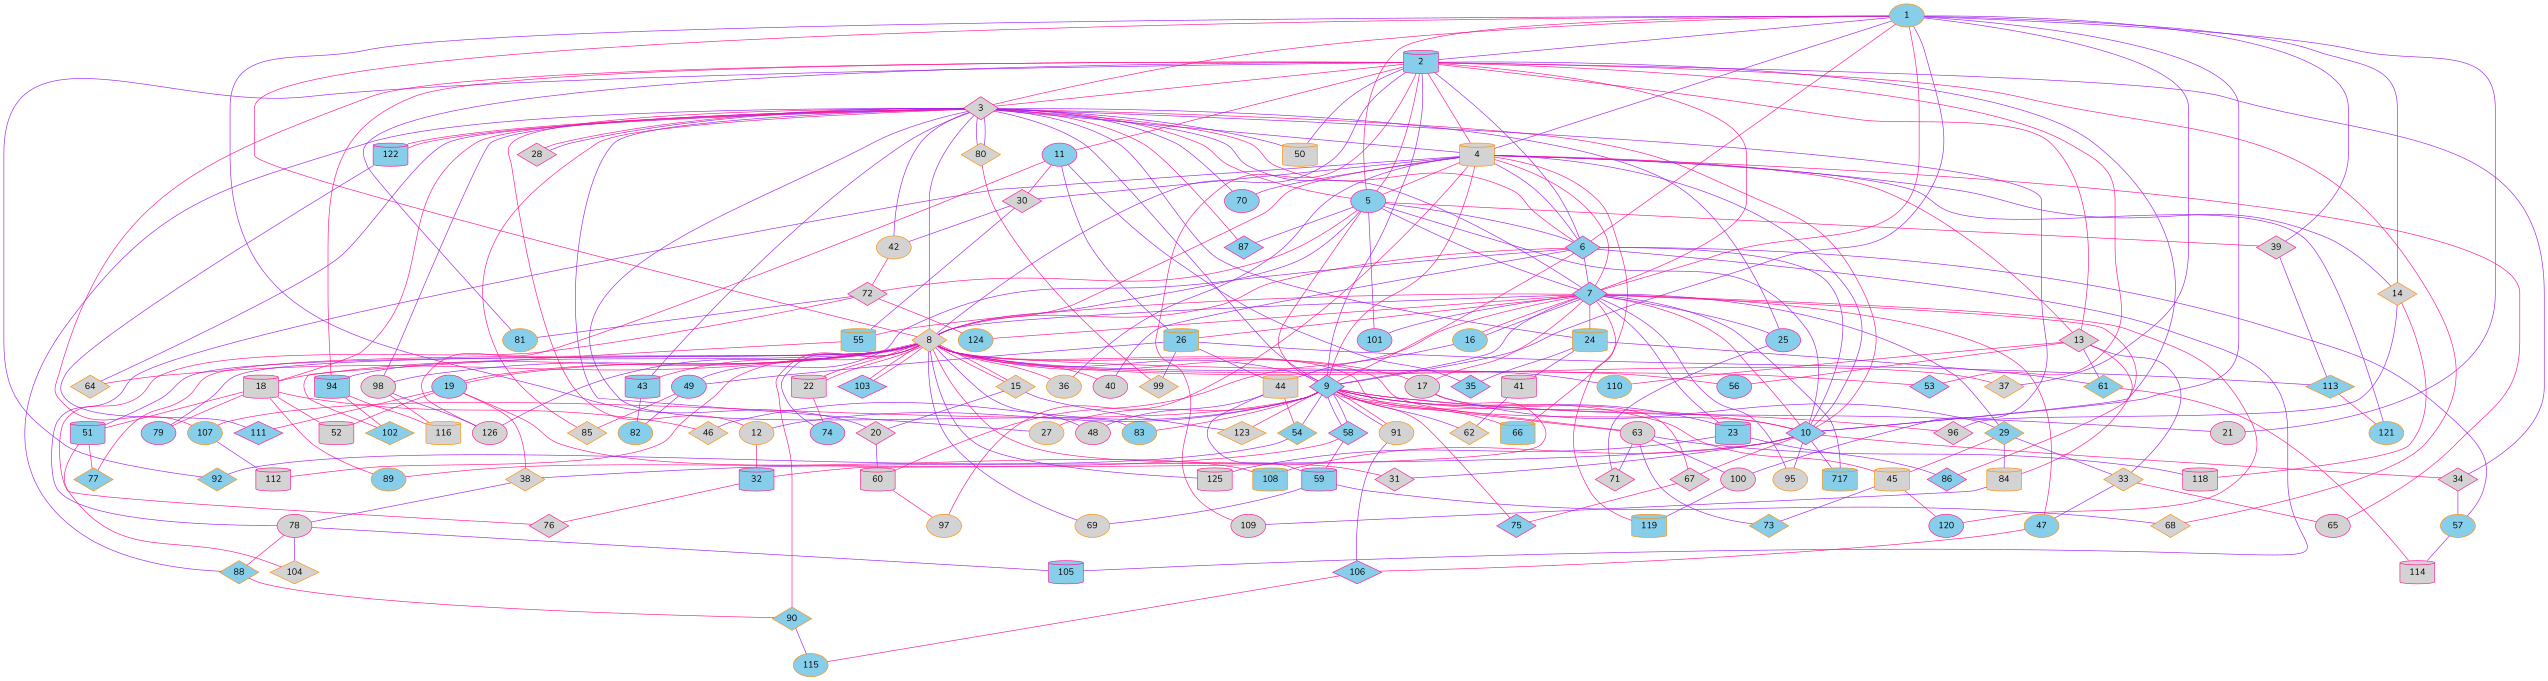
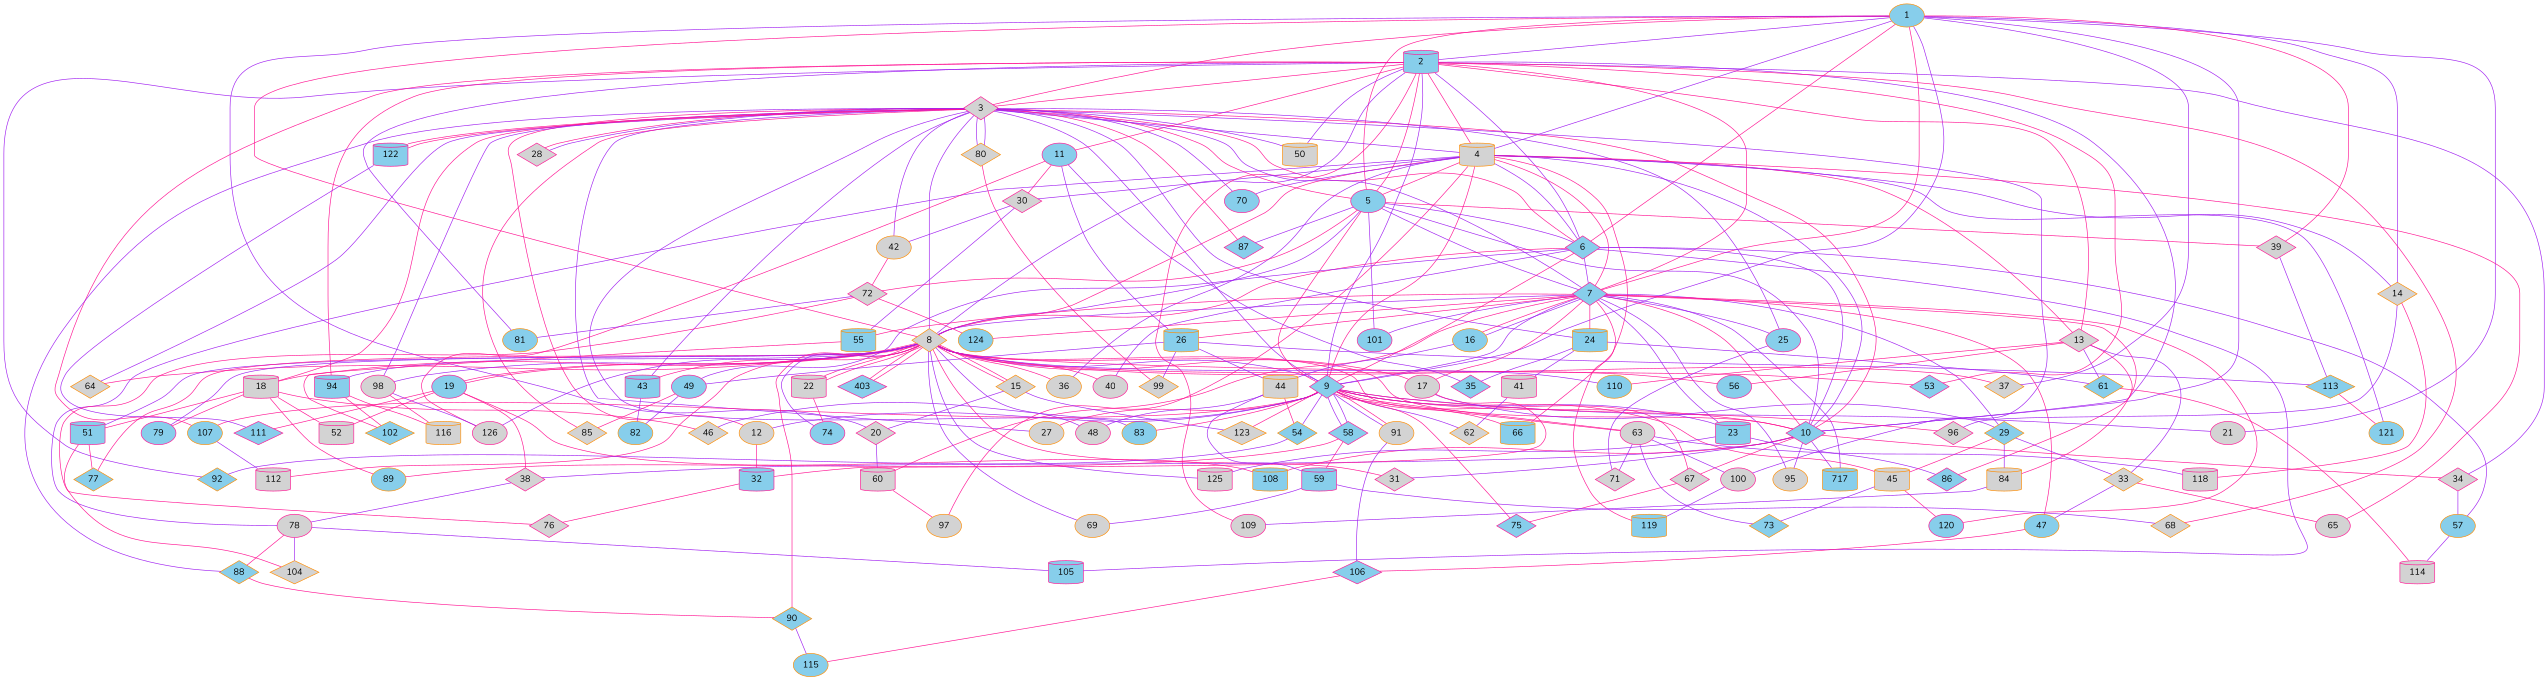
(2228, 38) -> (2228, 38)
(862, 387) -> (862, 387)
(525, 479) -> (525, 479)
